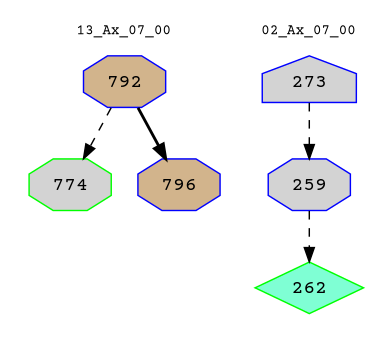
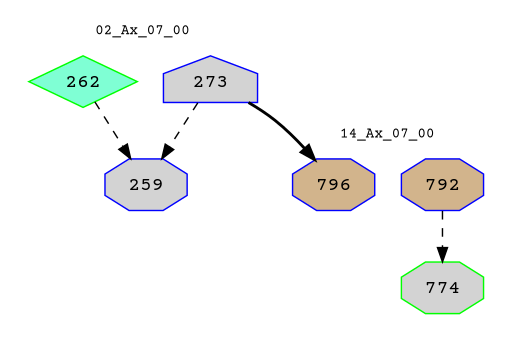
(125, 31) -> (388, 134)
(148, 127) -> (289, 133)
(309, 229) -> (109, 124)
